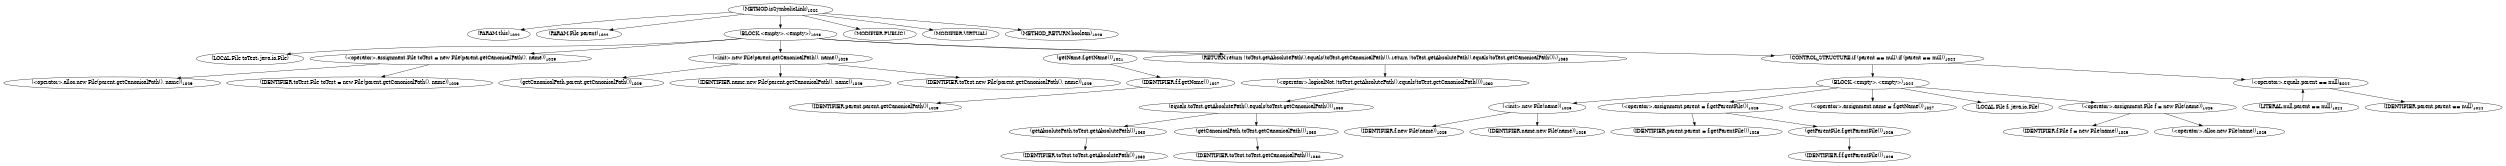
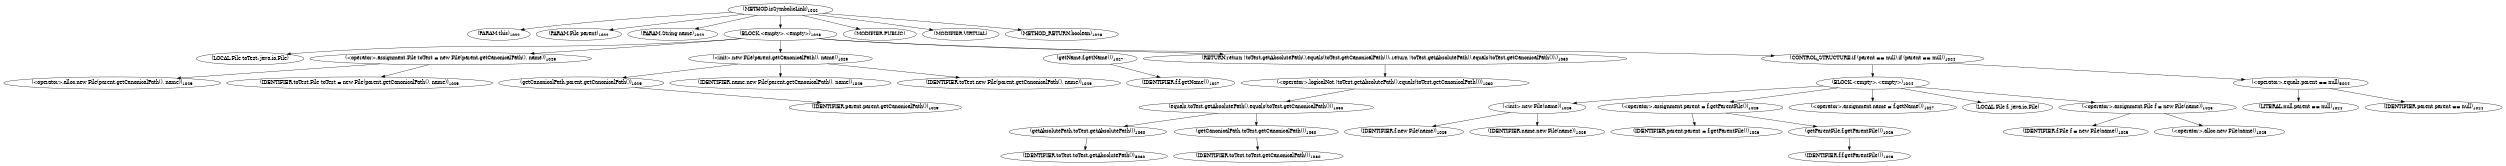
none -> (673, 34)
(1118, 58) -> (1118, 58)
(1041, 96) -> (726, 95)
(2303, 97) -> (2298, 94)
(1140, 156) -> (1140, 156)
